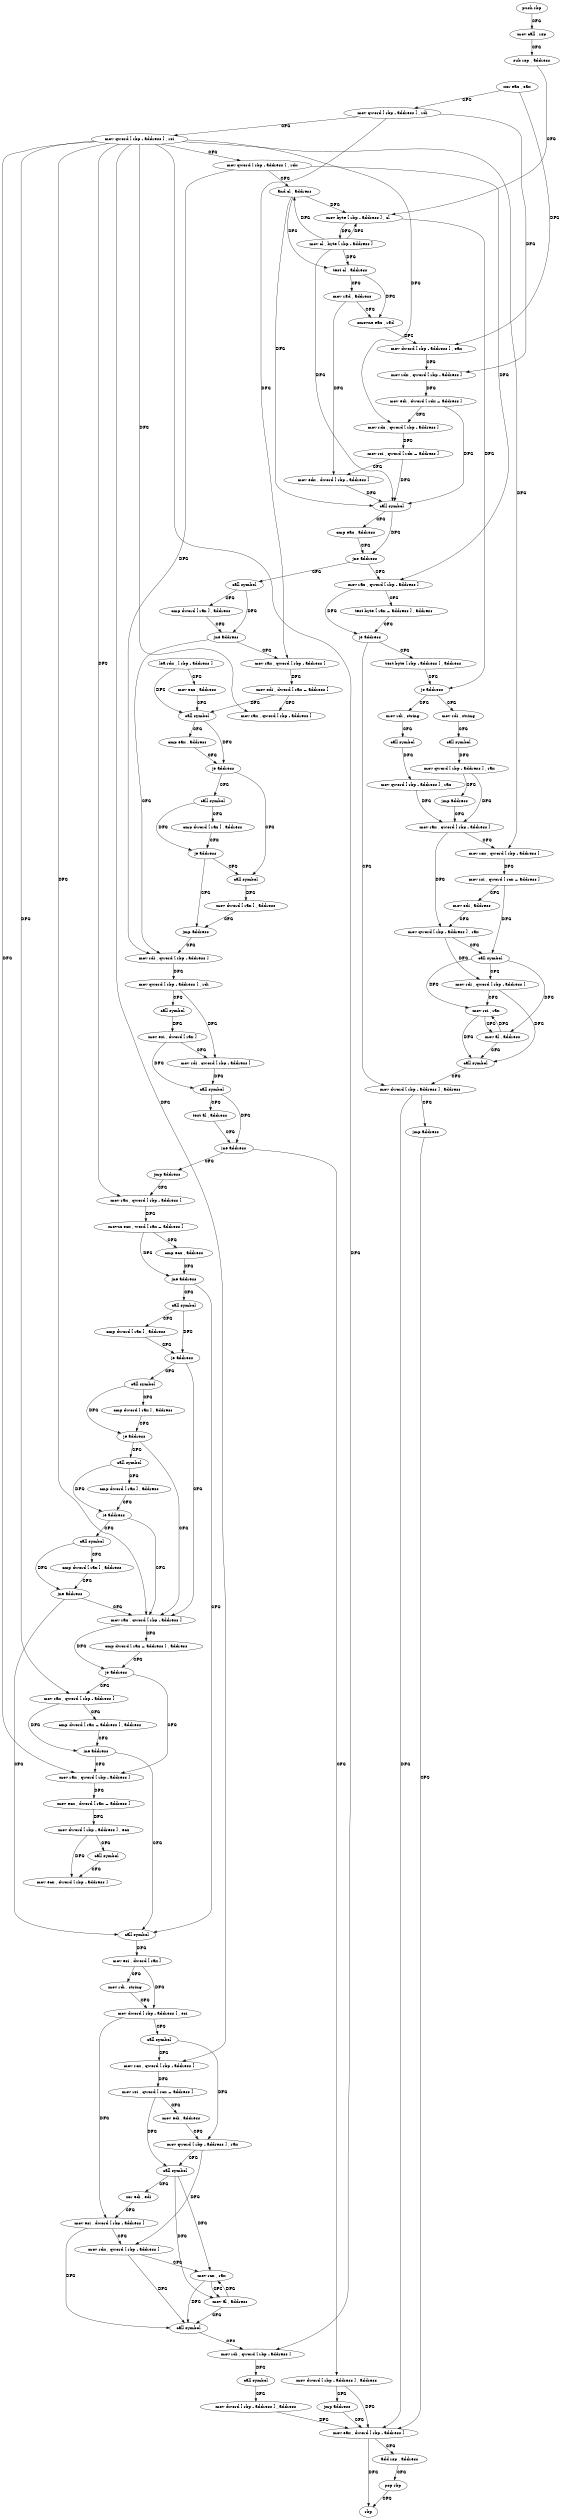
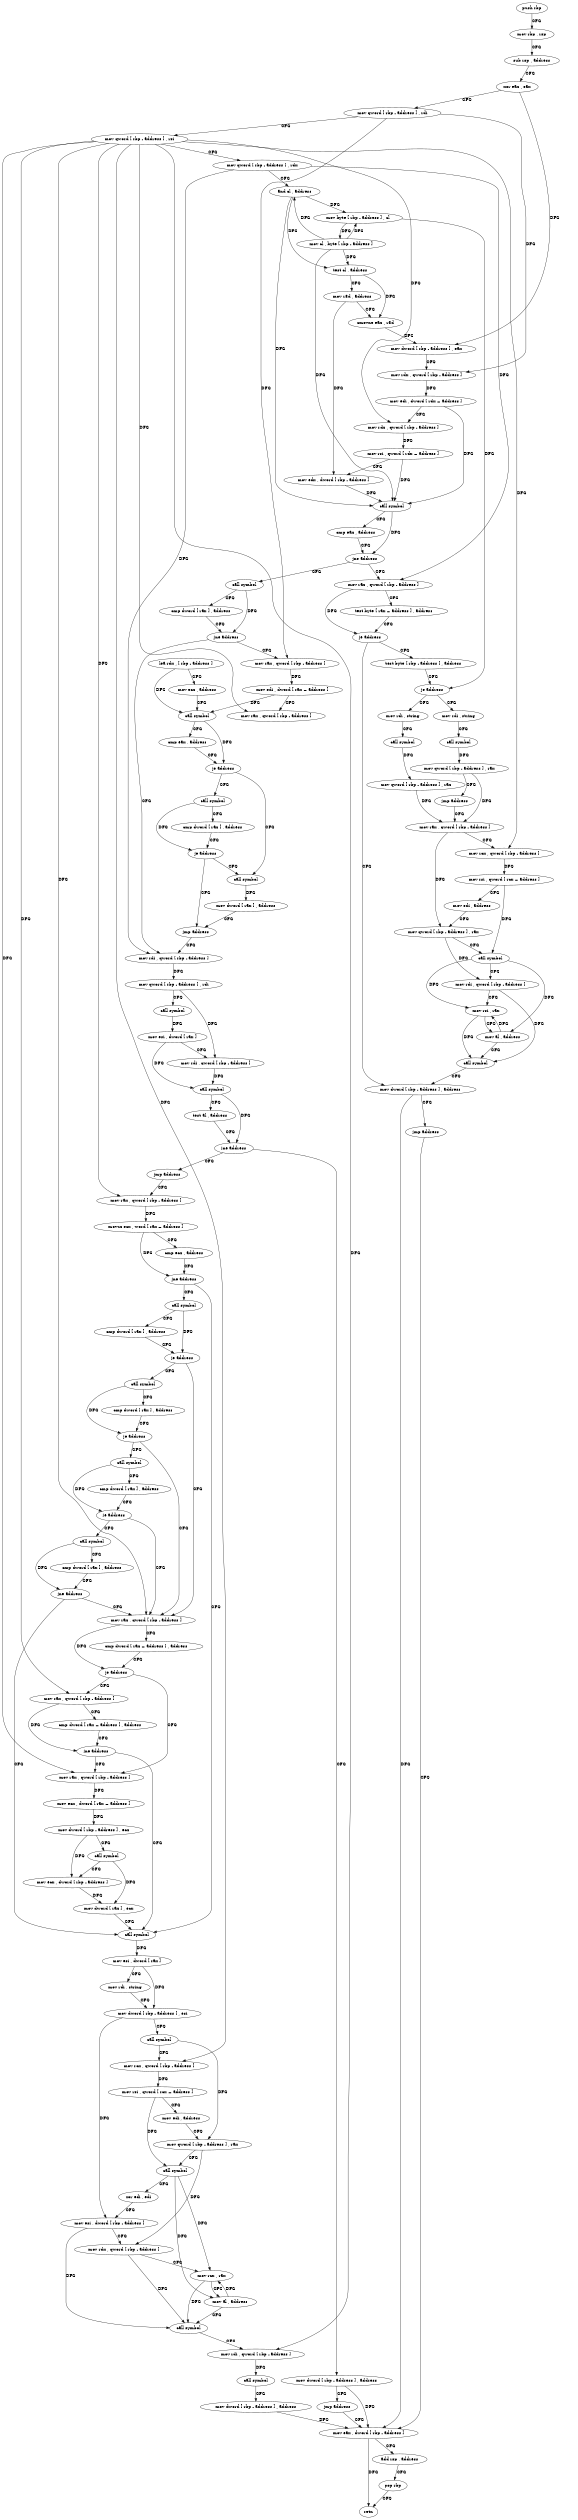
(532, 34) -> (532, 34)
(518, 179) -> (525, 72)
none -> (109, 1909)
(369, 2512) -> (369, 2512)
